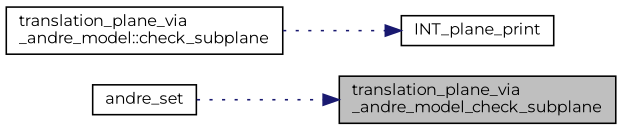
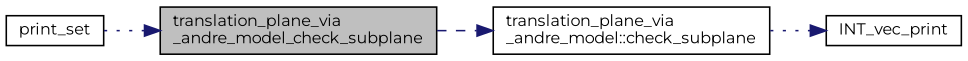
none -> (457, 31)
(478, 31) -> (894, 31)
(145, 100) -> (55, 31)
